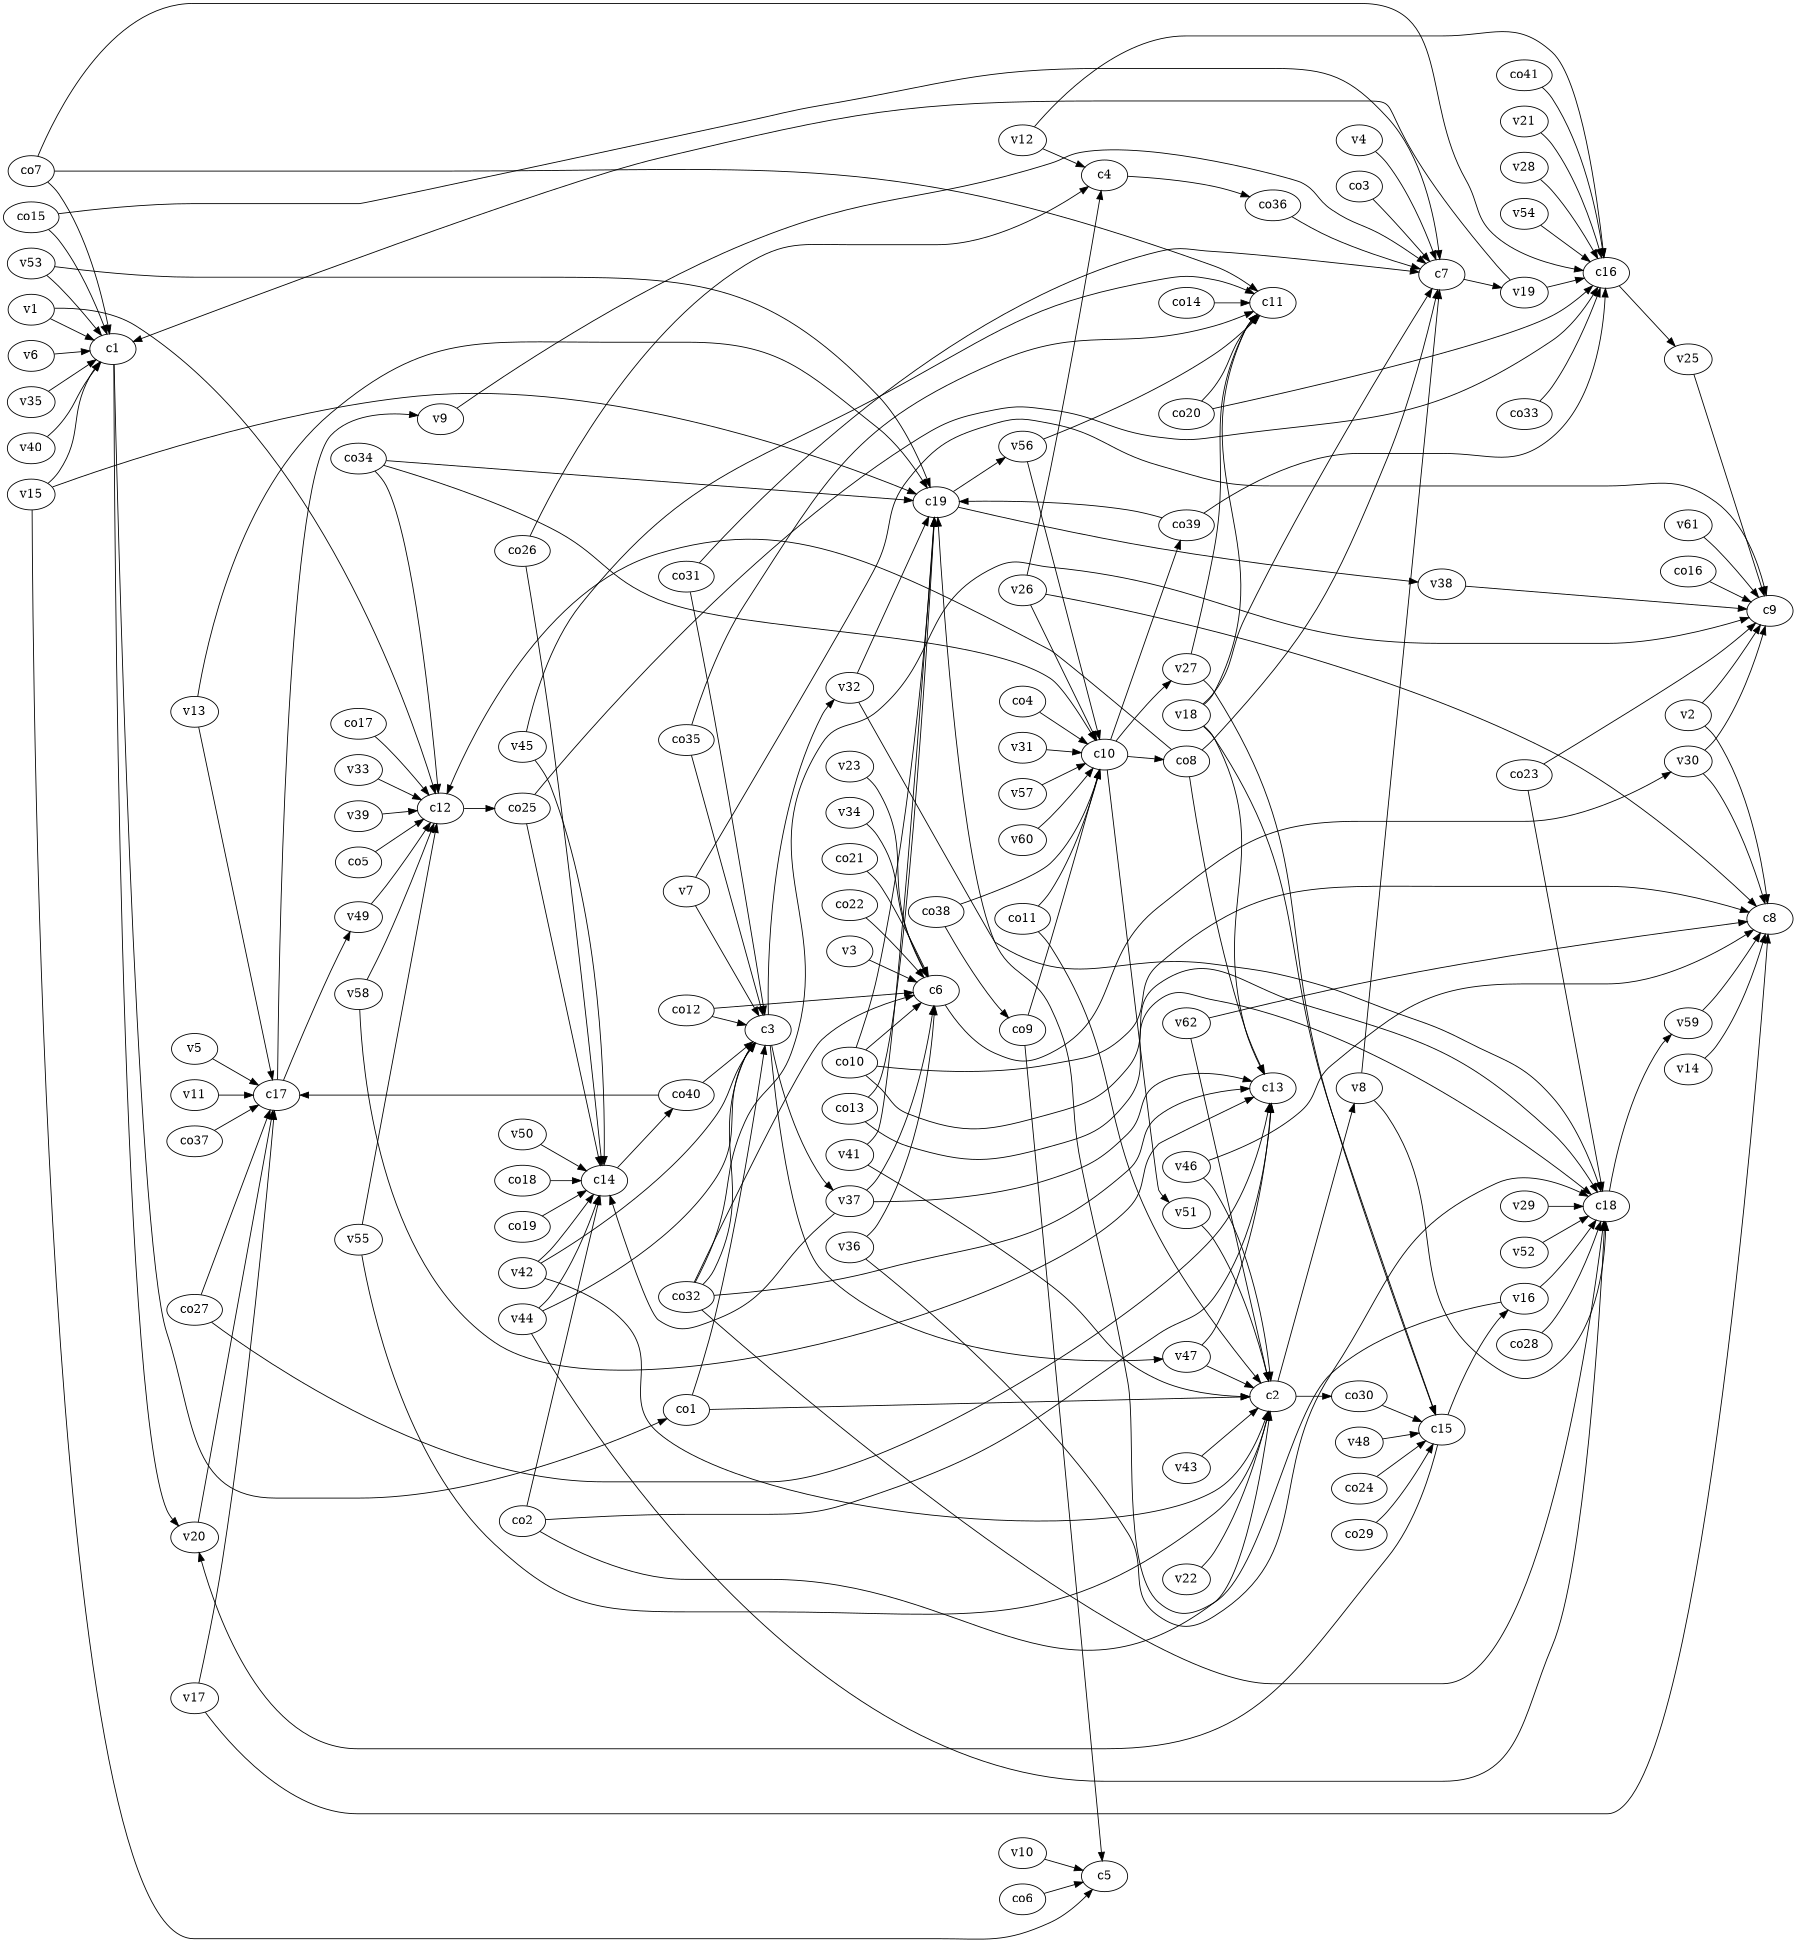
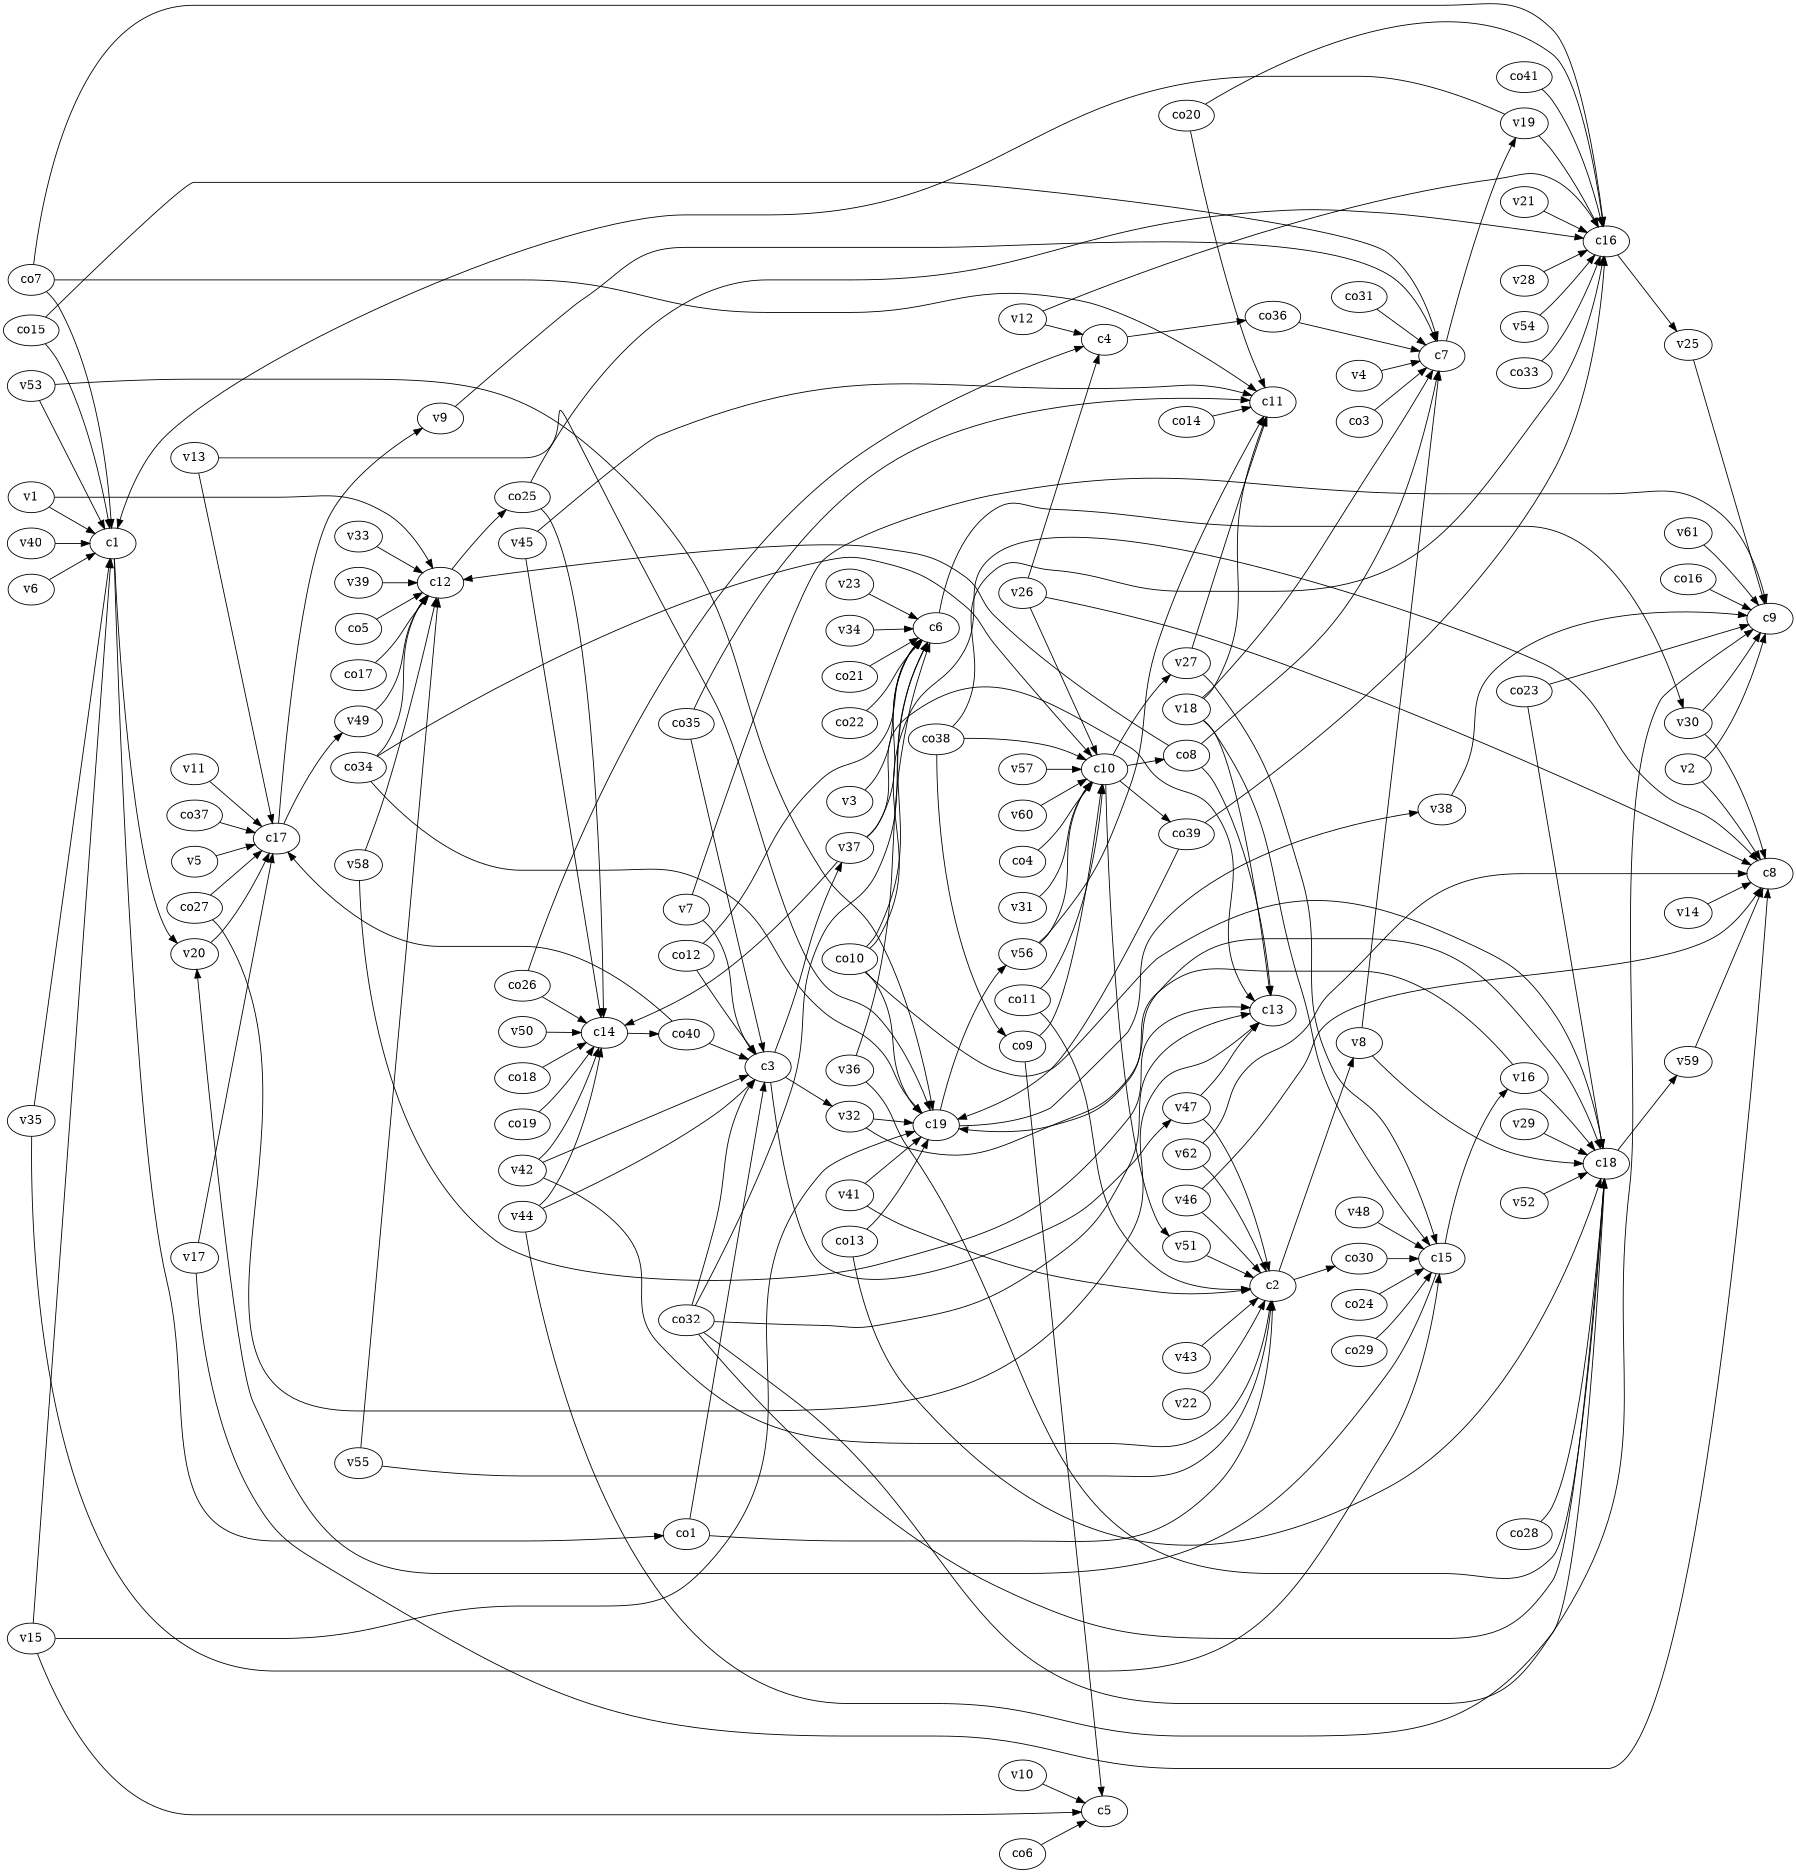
none -> (1273, 591)
(729, 799) -> none
(522, 1521) -> none
none -> (647, 1671)
